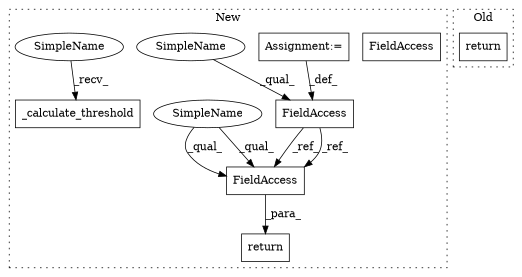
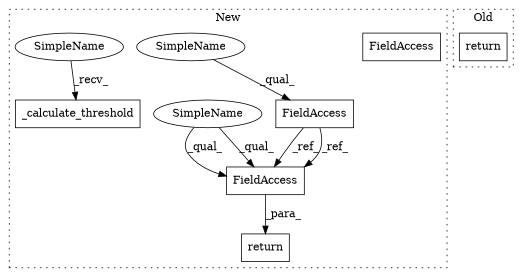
(304, 47) -> none
